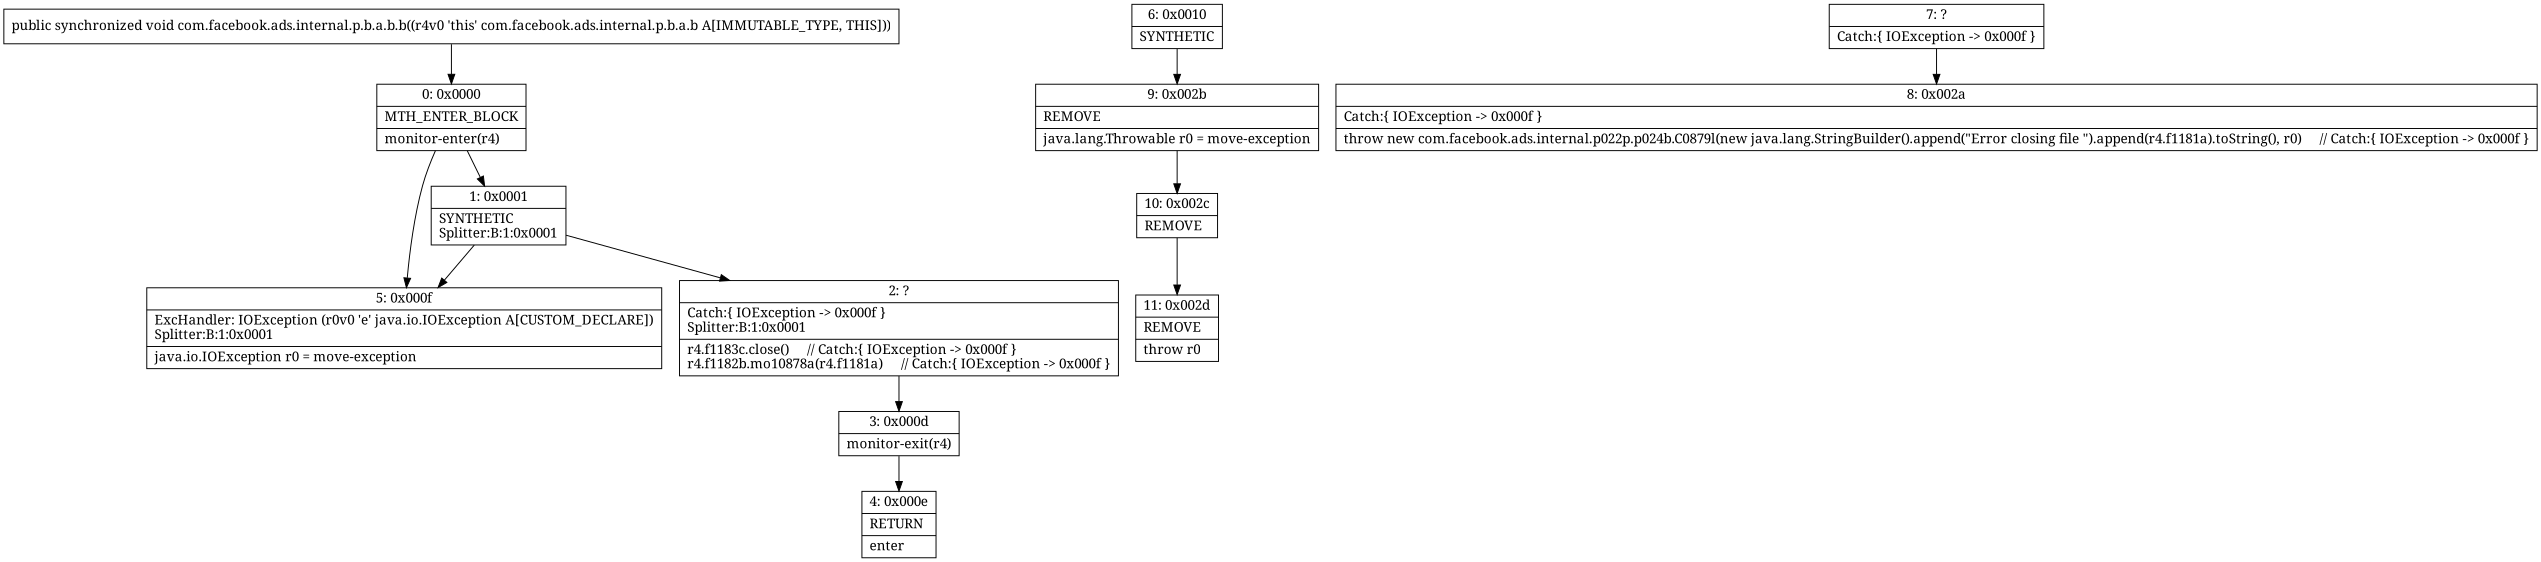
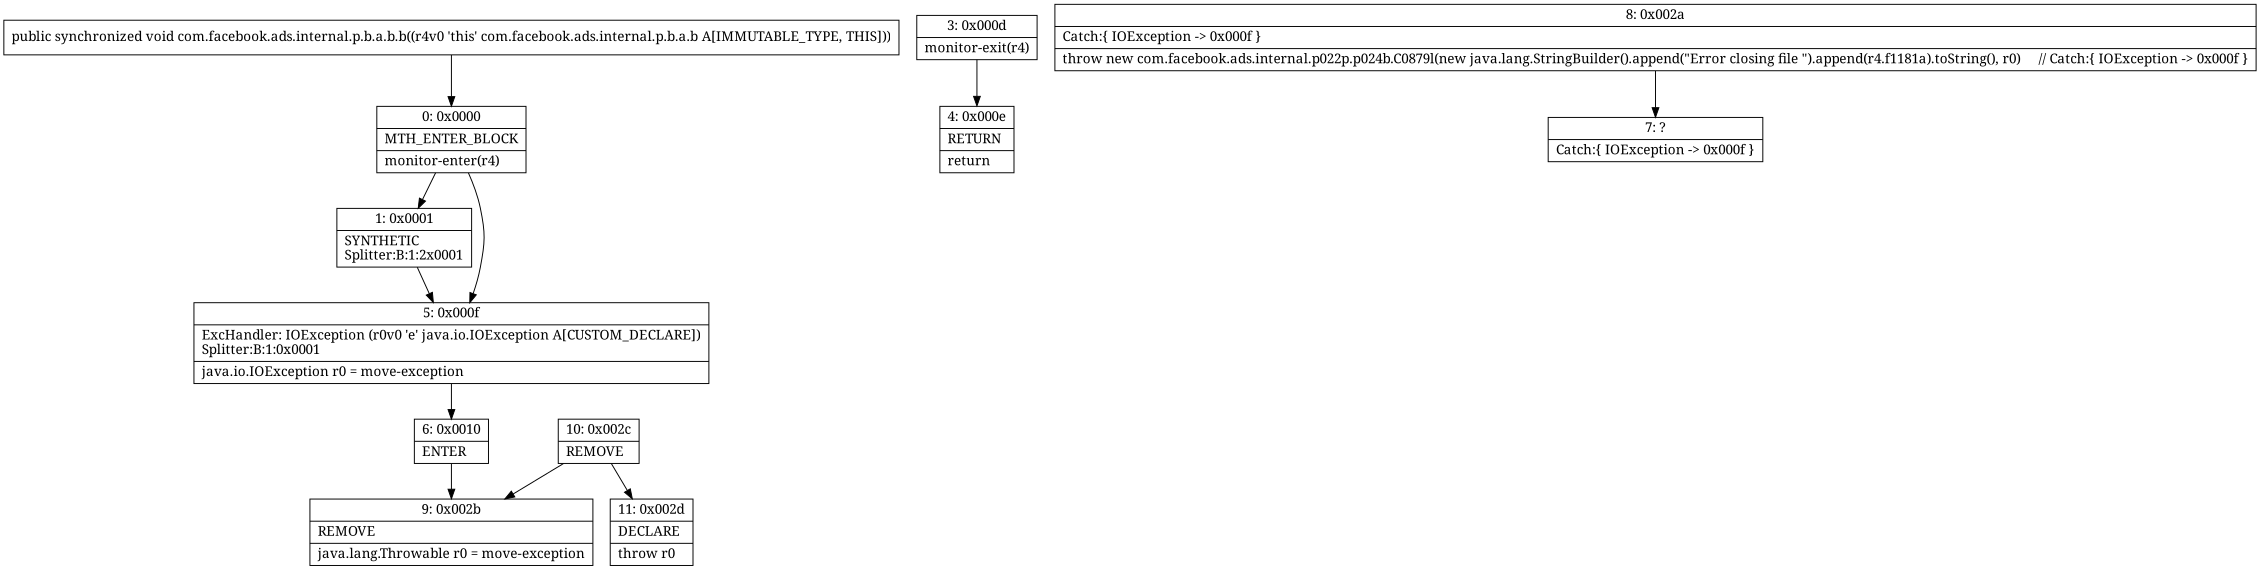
(1177, 37) -> (444, 452)
(1937, 62) -> (1655, 89)
(1177, 167) -> (538, 479)
(499, 233) -> (404, 256)
(899, 328) -> none
(1173, 328) -> (649, 532)
none -> (451, 397)
(887, 546) -> (969, 161)
